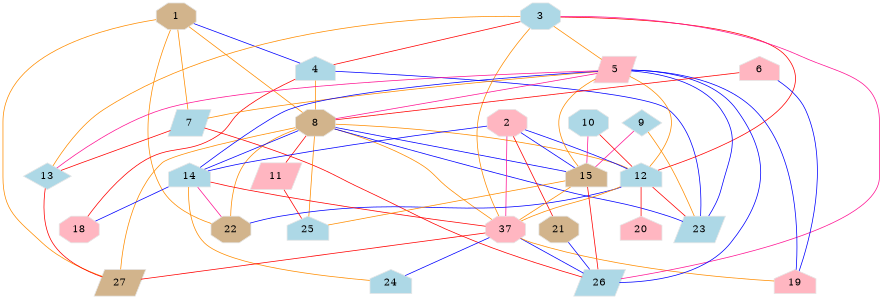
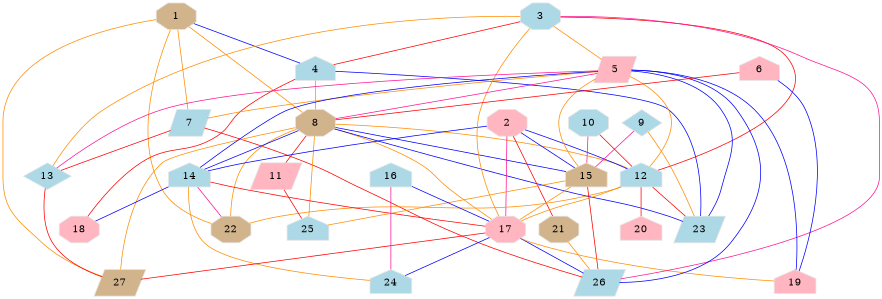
none -> (391, 176)
(445, 208) -> (445, 208)
(506, 229) -> (506, 229)
(583, 261) -> (583, 261)
